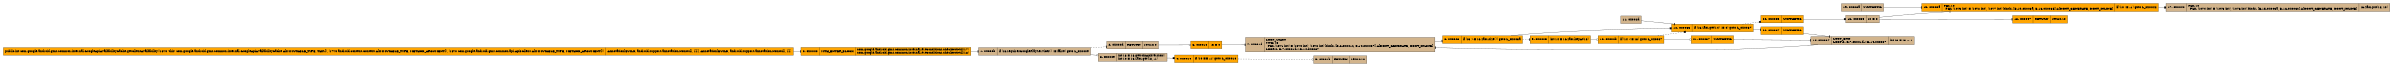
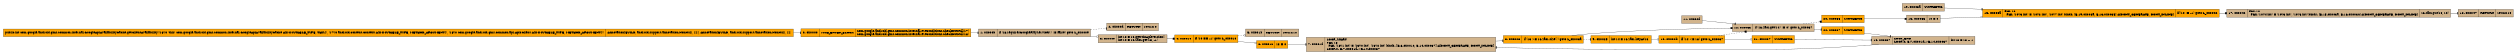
(1945, 19) -> (2454, 13)
(2040, 19) -> (2486, 13)
(1712, 28) -> (1773, 28)
(1273, 43) -> (1333, 43)
(1174, 45) -> (1246, 42)
